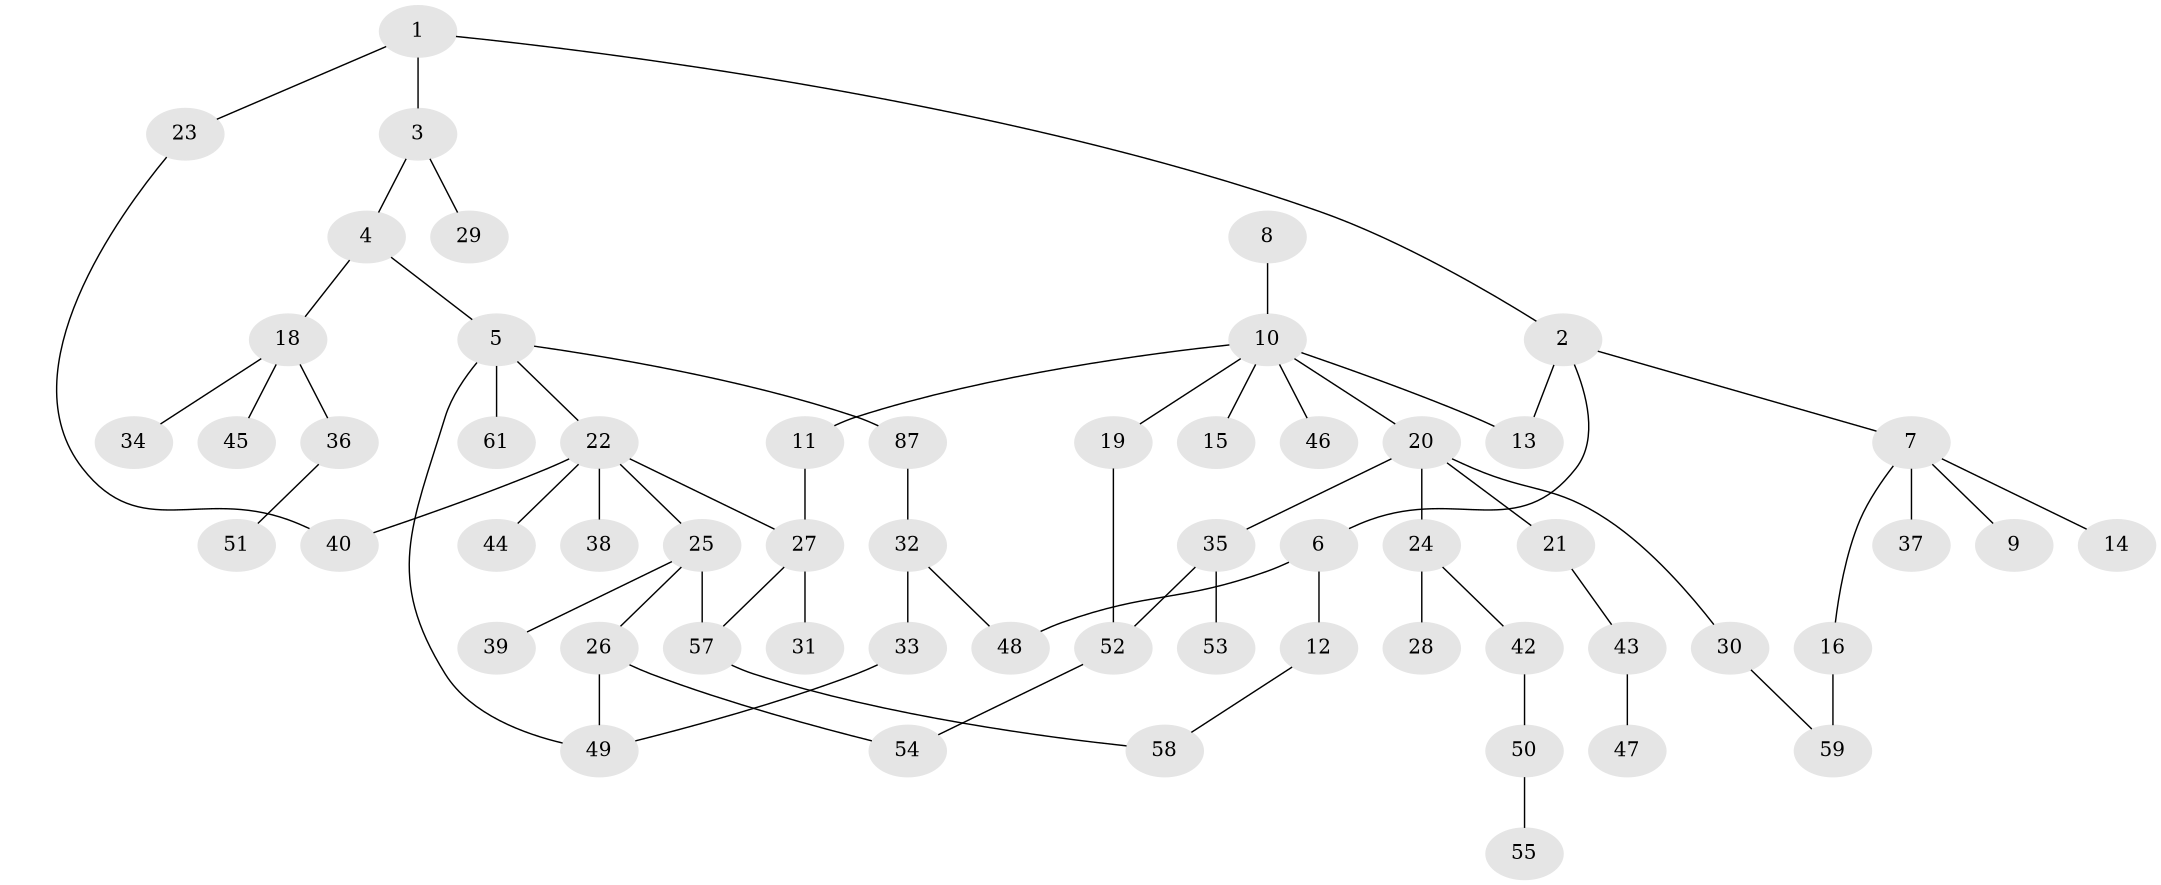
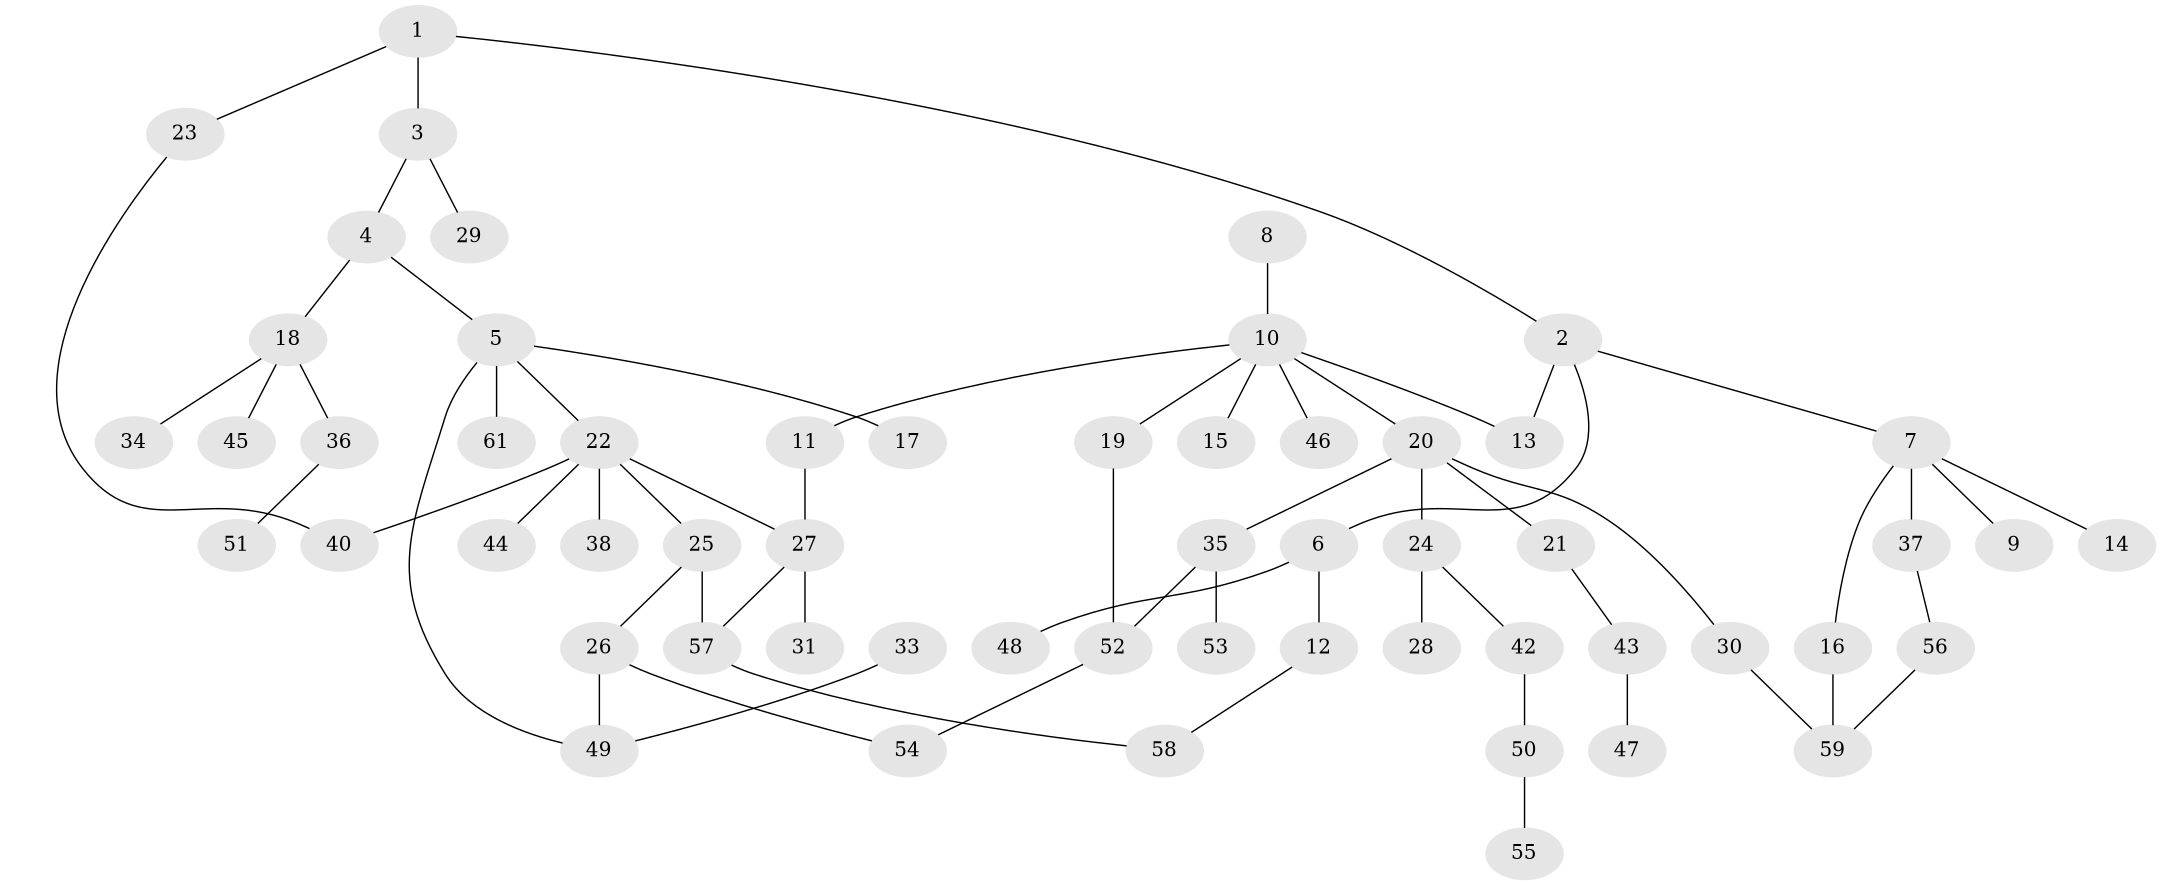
(908, 443) -> (908, 443)
(908, 545) -> none
(497, 648) -> none
none -> (1936, 648)
